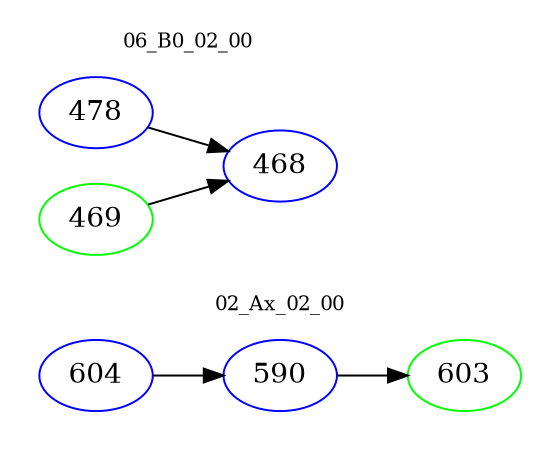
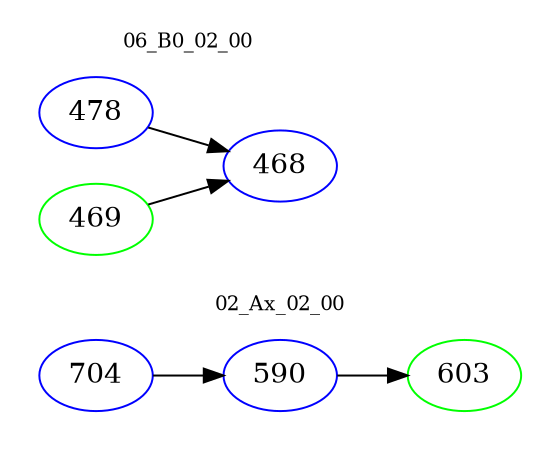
(96, 376) -> (96, 376)
